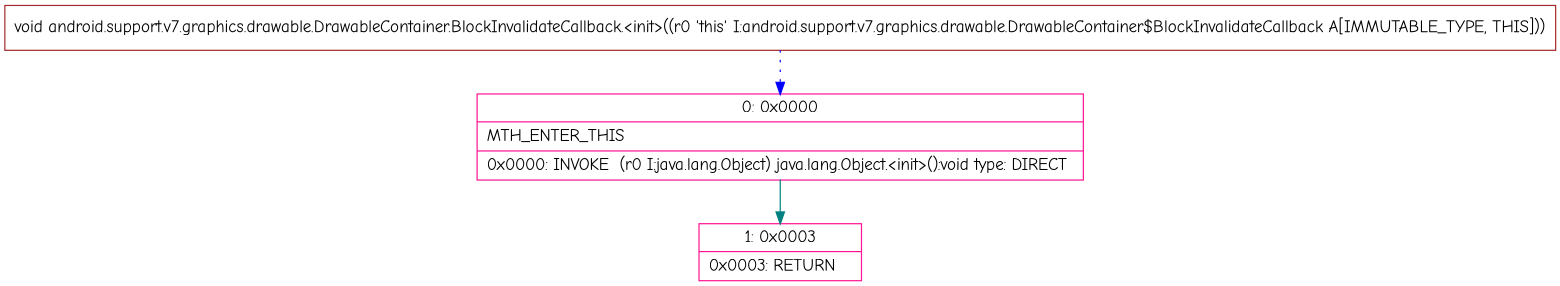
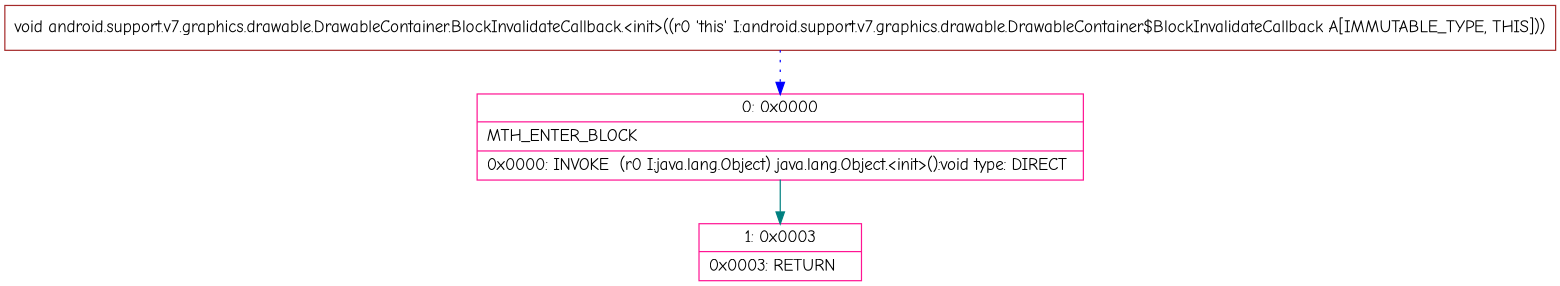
(556, 136) -> (562, 136)
